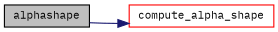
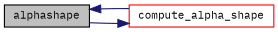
none -> (115, 9)
